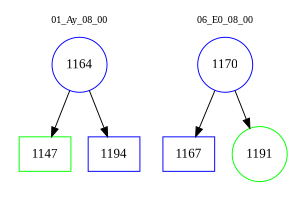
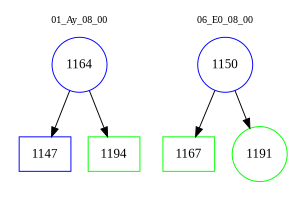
(225, 65) -> (225, 65)
(45, 154) -> (45, 154)
(114, 154) -> (114, 154)
(189, 154) -> (189, 154)
